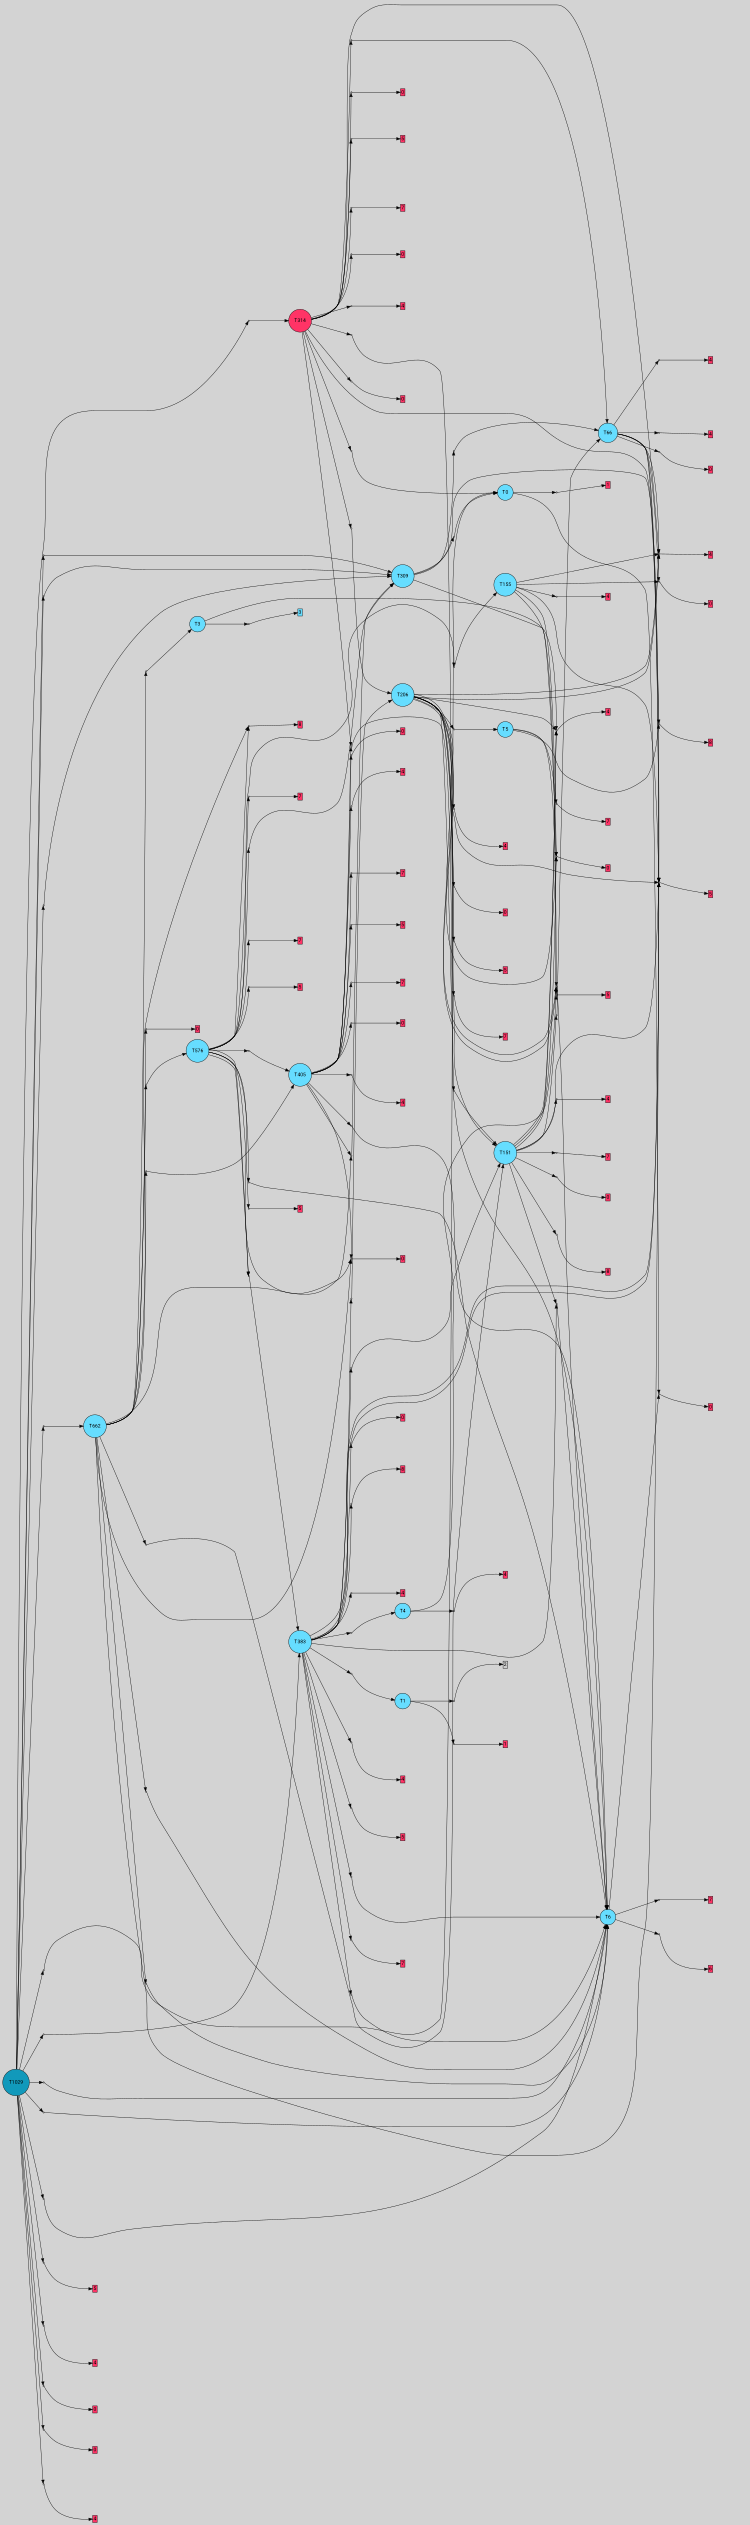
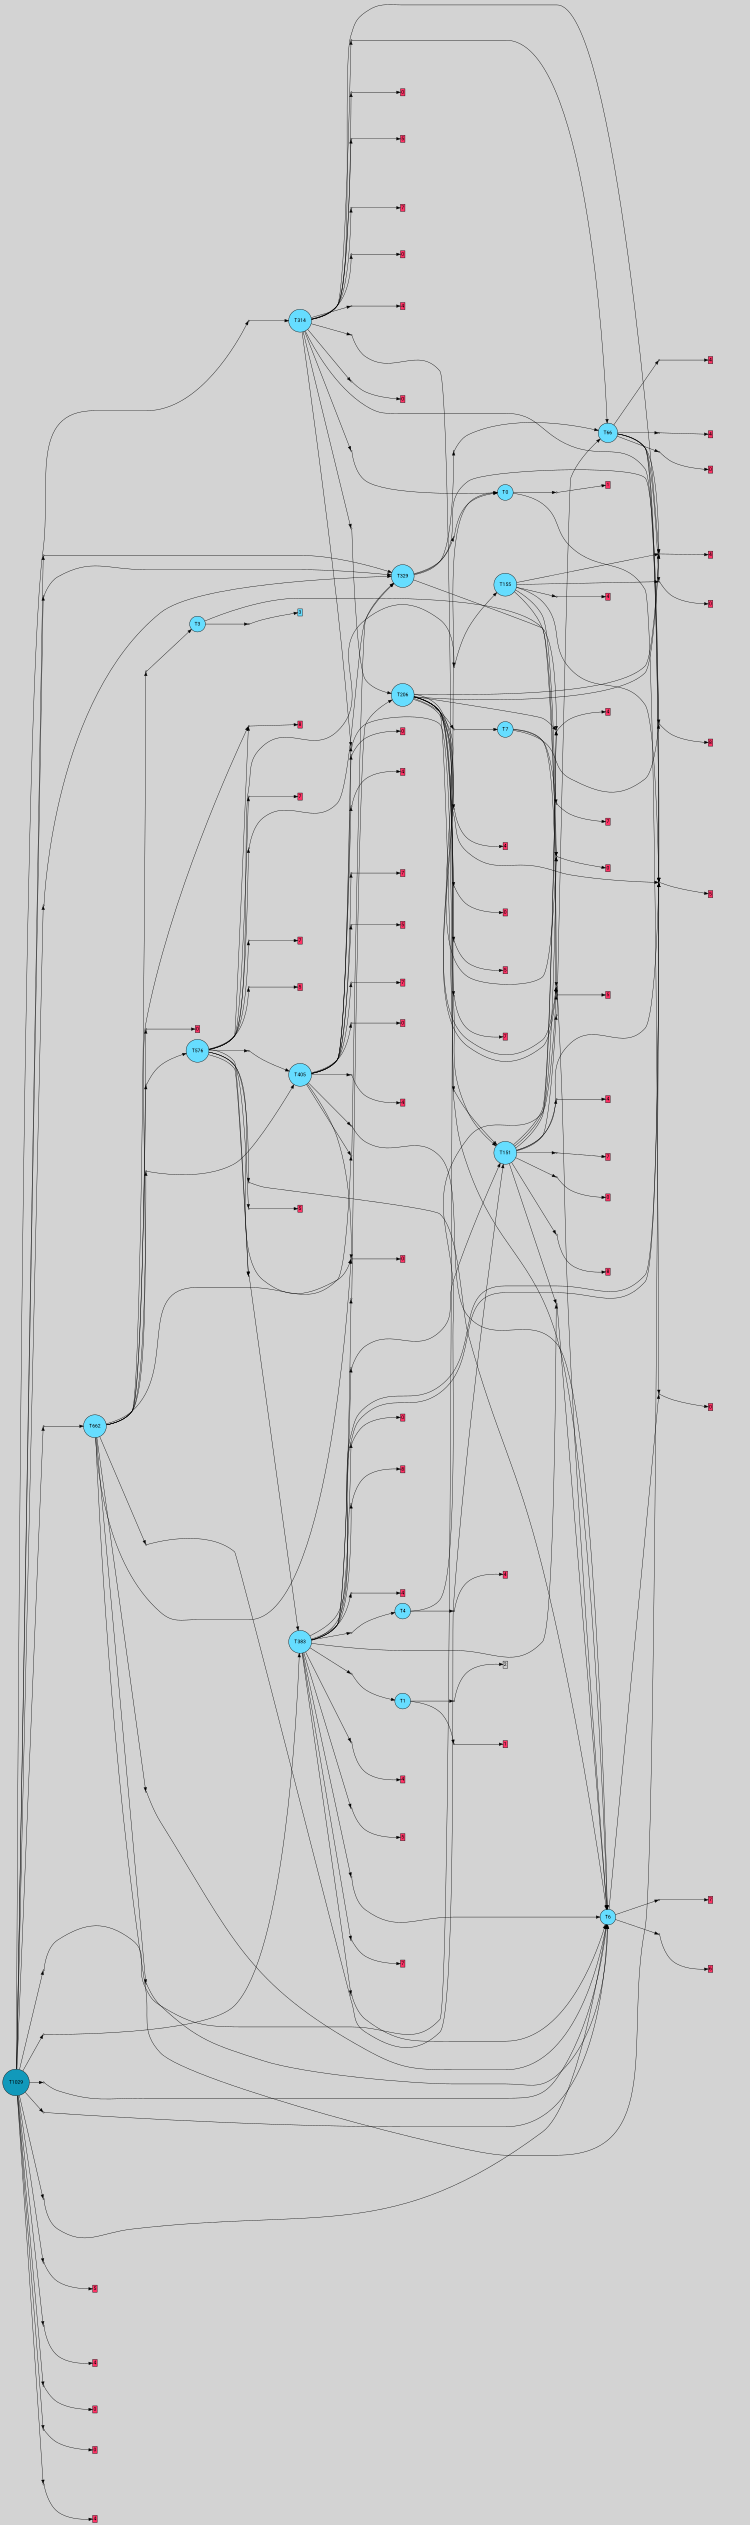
(300, 321) -> (300, 321)
(403, 576) -> (403, 576)
(505, 729) -> (505, 729)
